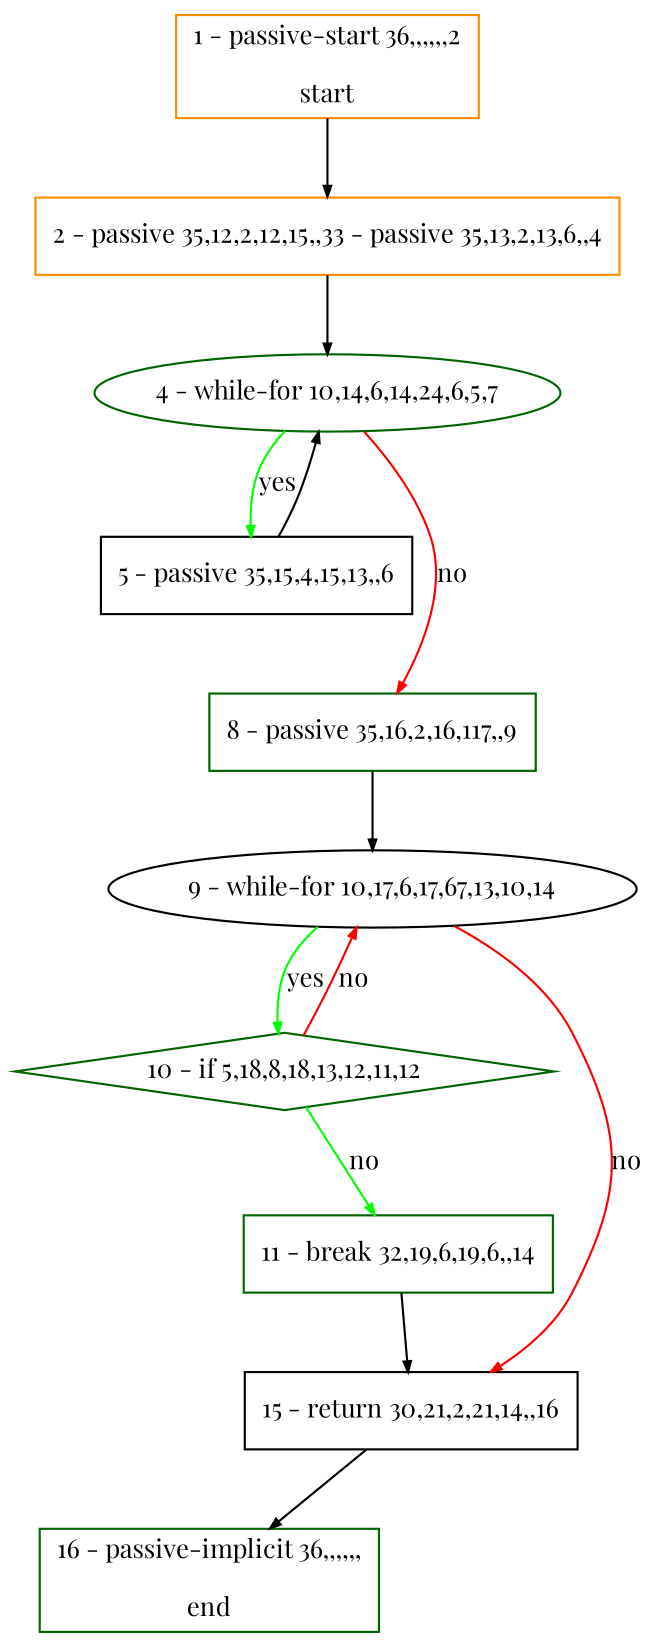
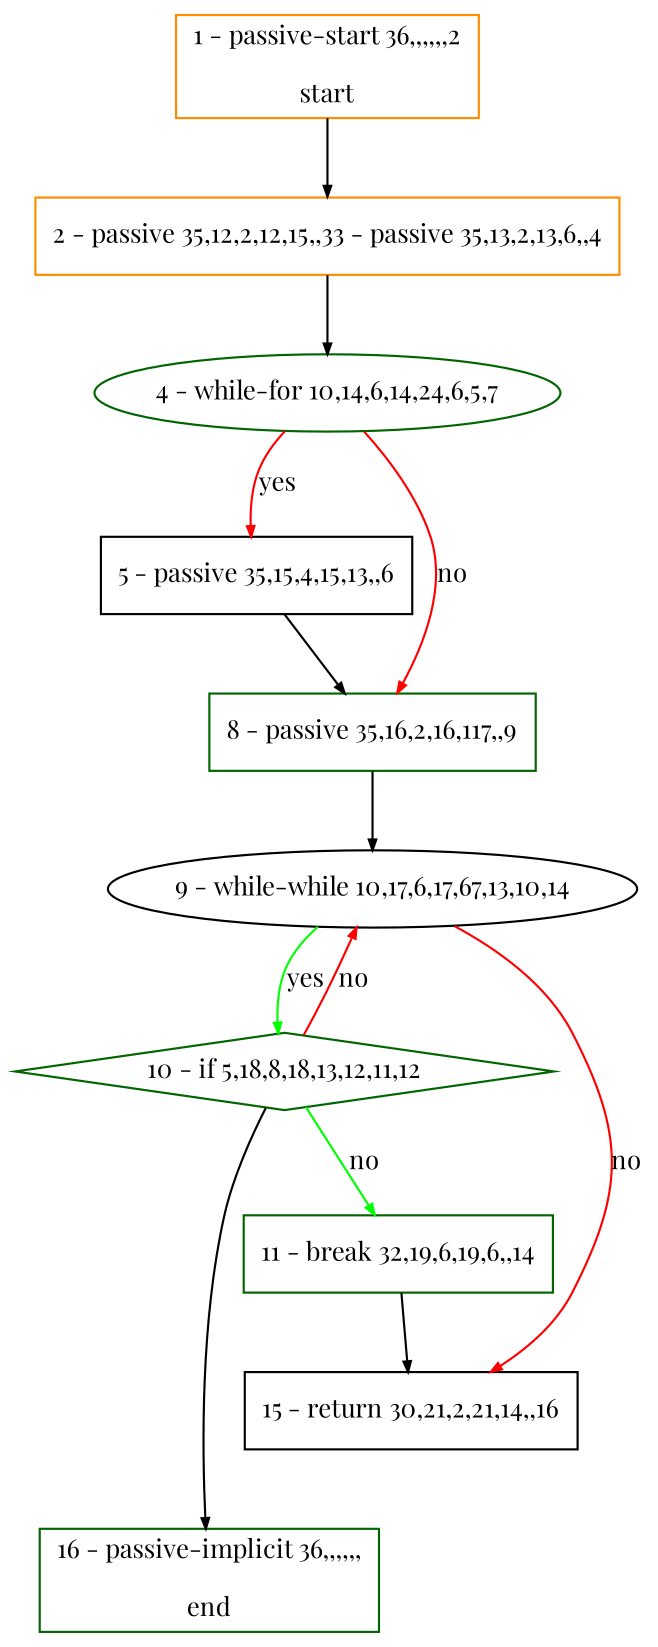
(257, 475) -> (257, 475)
(300, 491) -> (311, 650)
(373, 889) -> (373, 889)
(323, 1485) -> (210, 1308)
